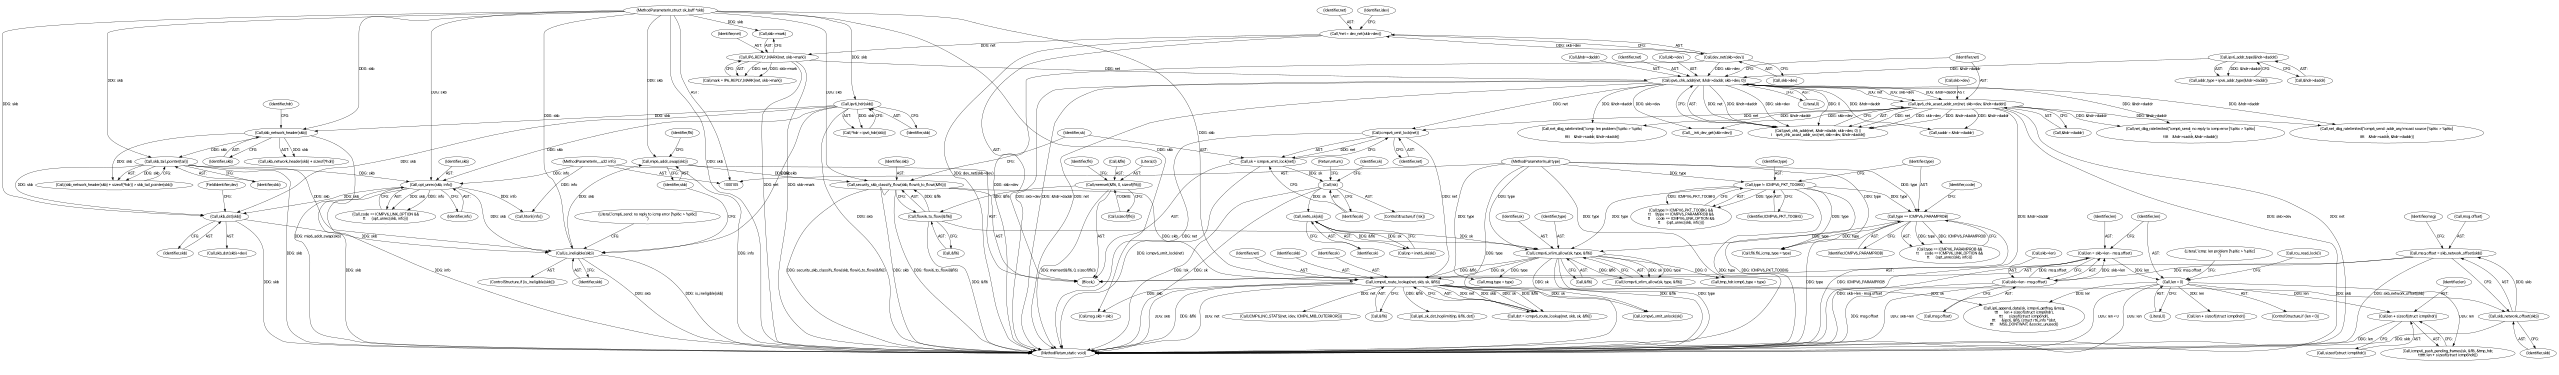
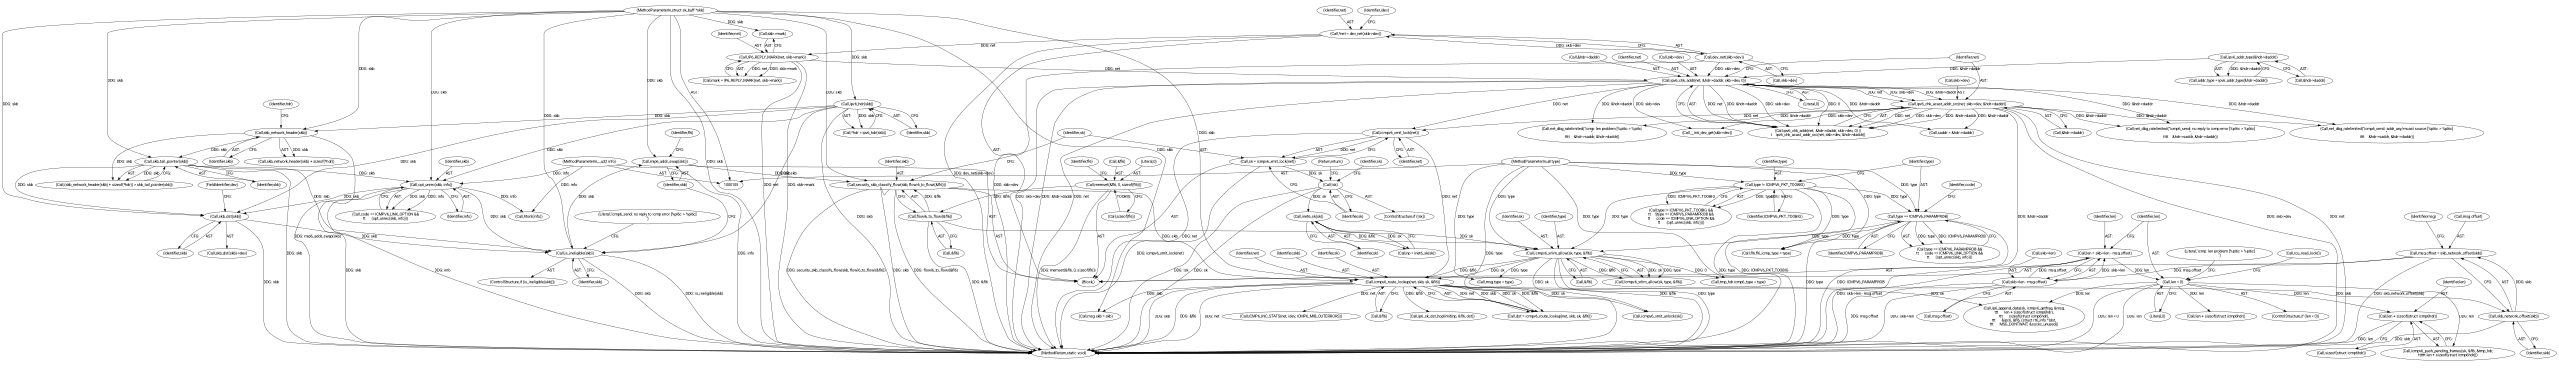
(166, 162) -> (166, 162)
(1779, 197) -> (1779, 197)
